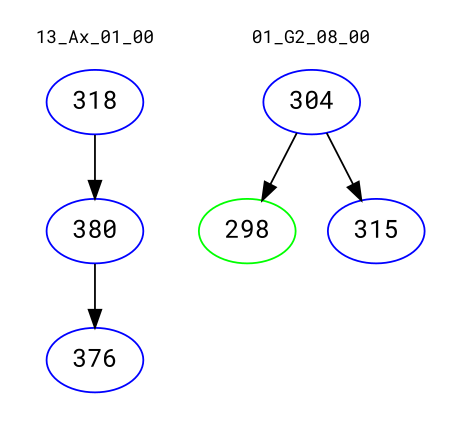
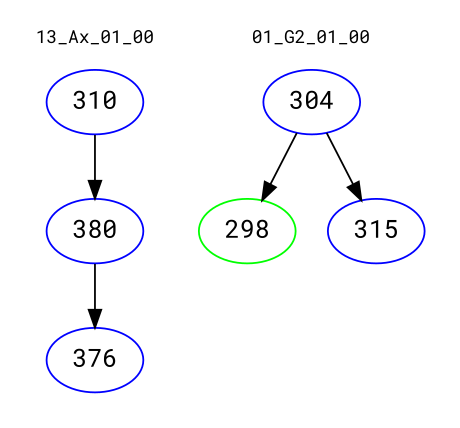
(312, 39) -> (312, 39)
(95, 102) -> (95, 102)
